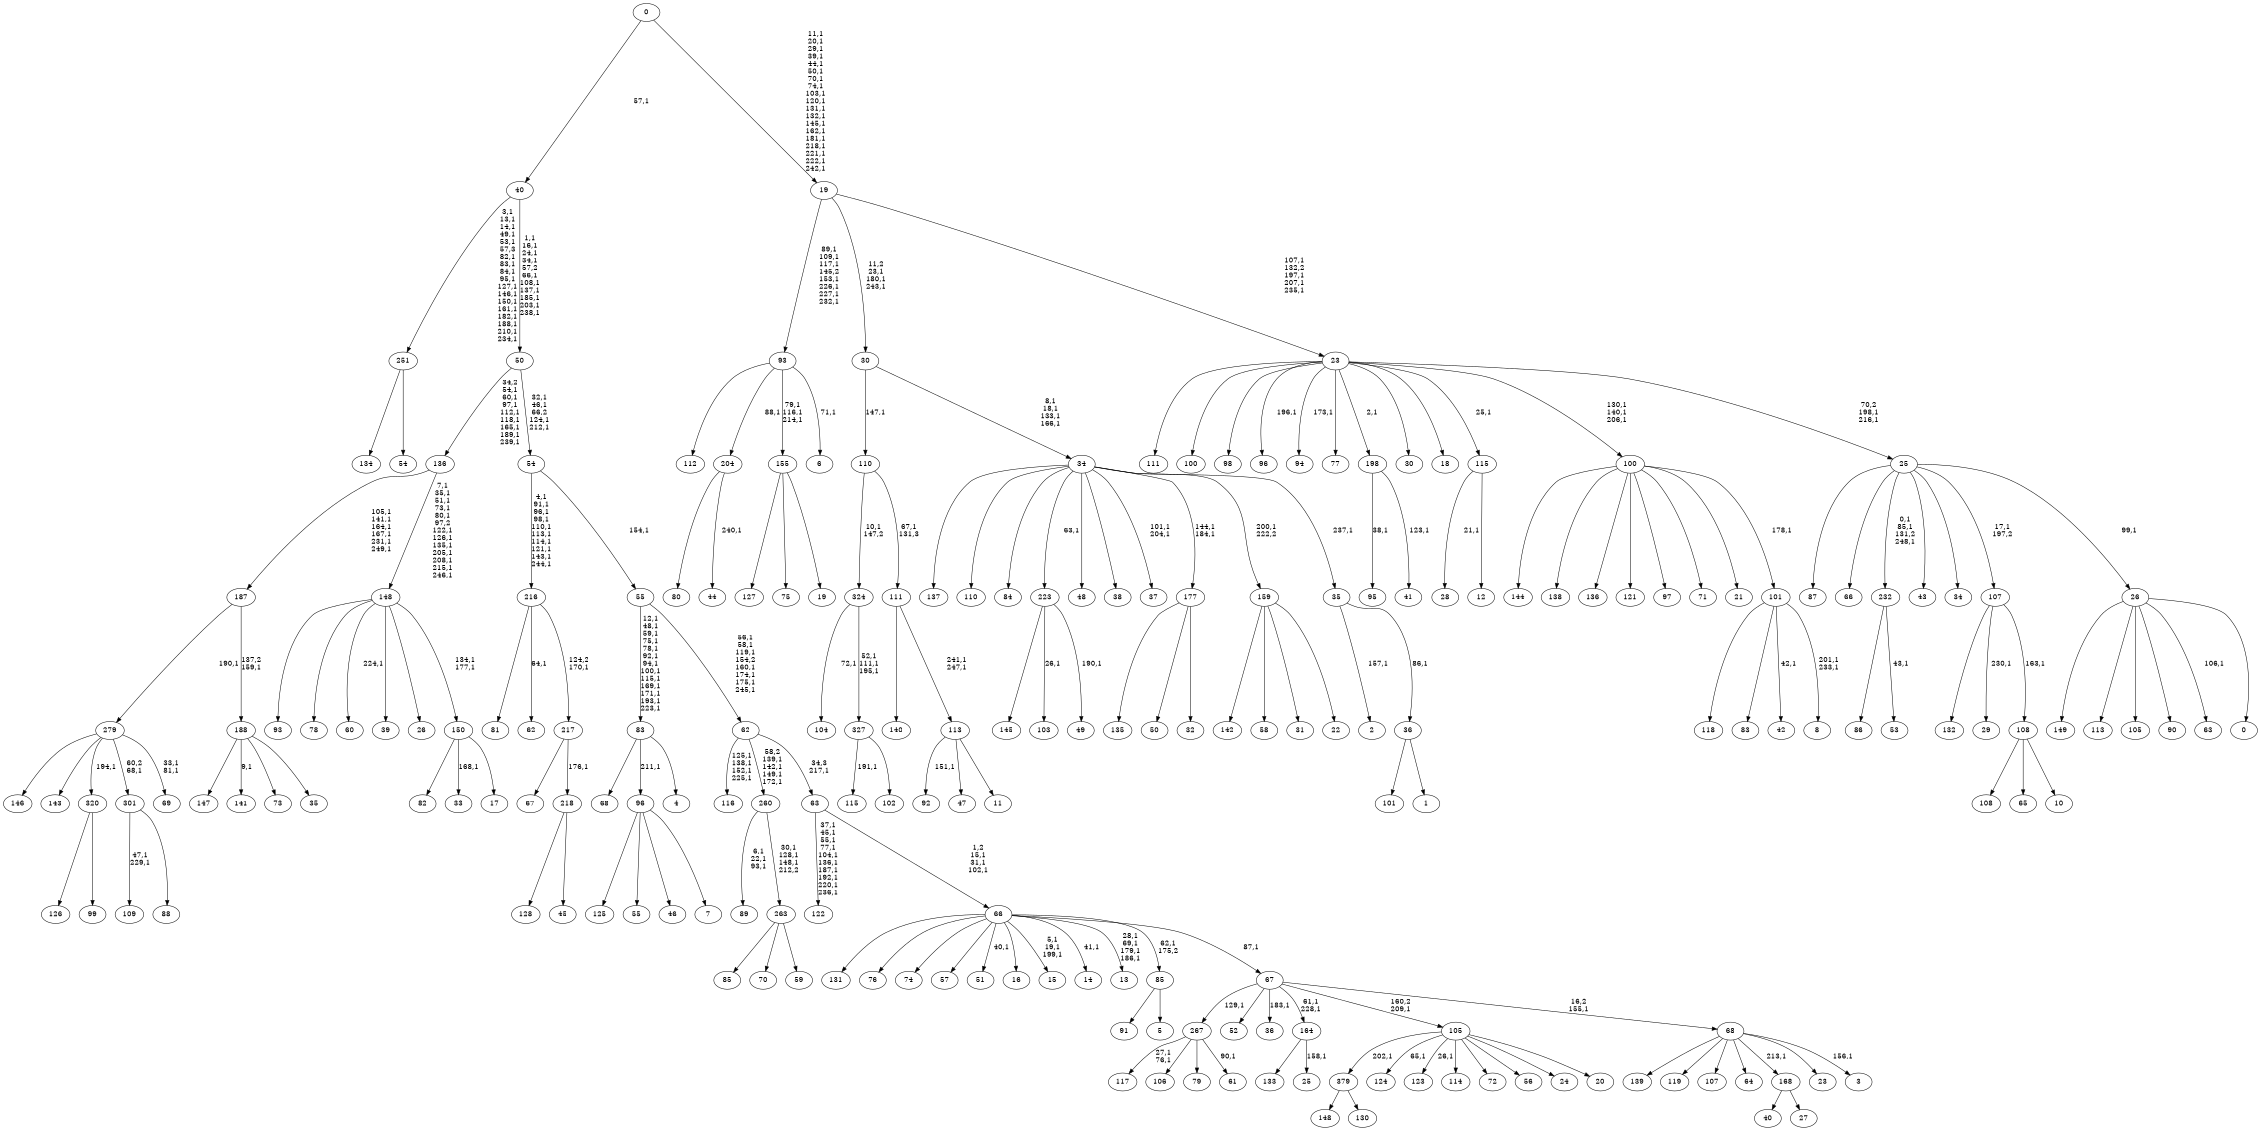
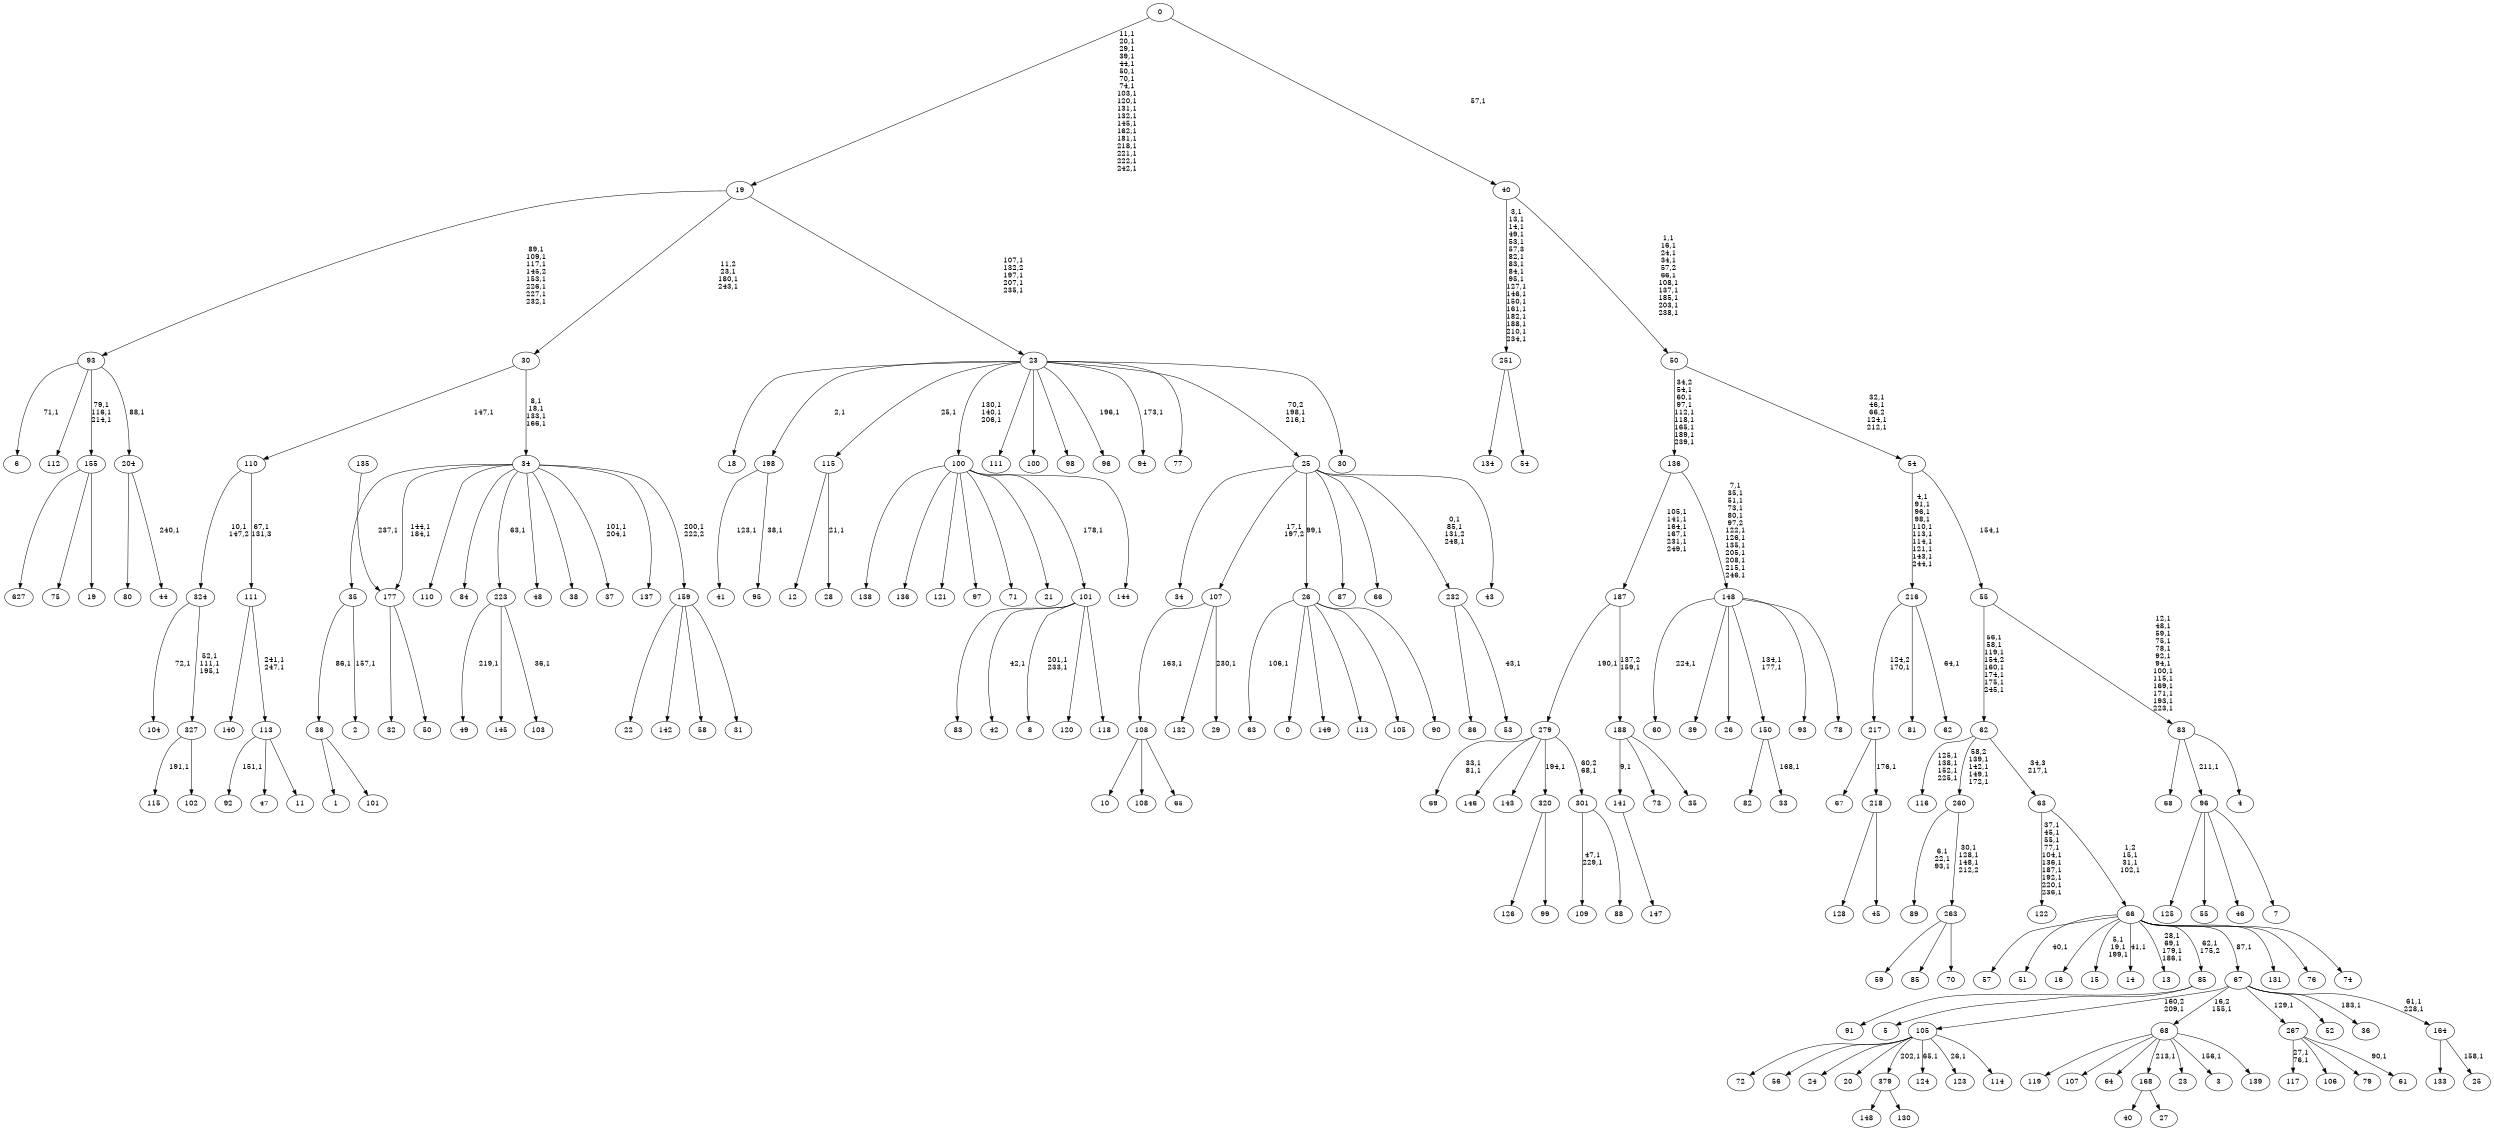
(749, 597) -> (19, 597)
(1137, 652) -> (358, 532)
(1053, 664) -> (542, 664)
(1092, 664) -> (489, 664)
none -> (1067, 730)
(224, 765) -> (1637, 857)
(494, 804) -> none
